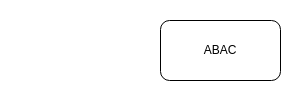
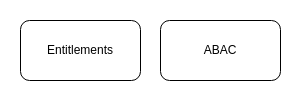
none -> (81, 51)
